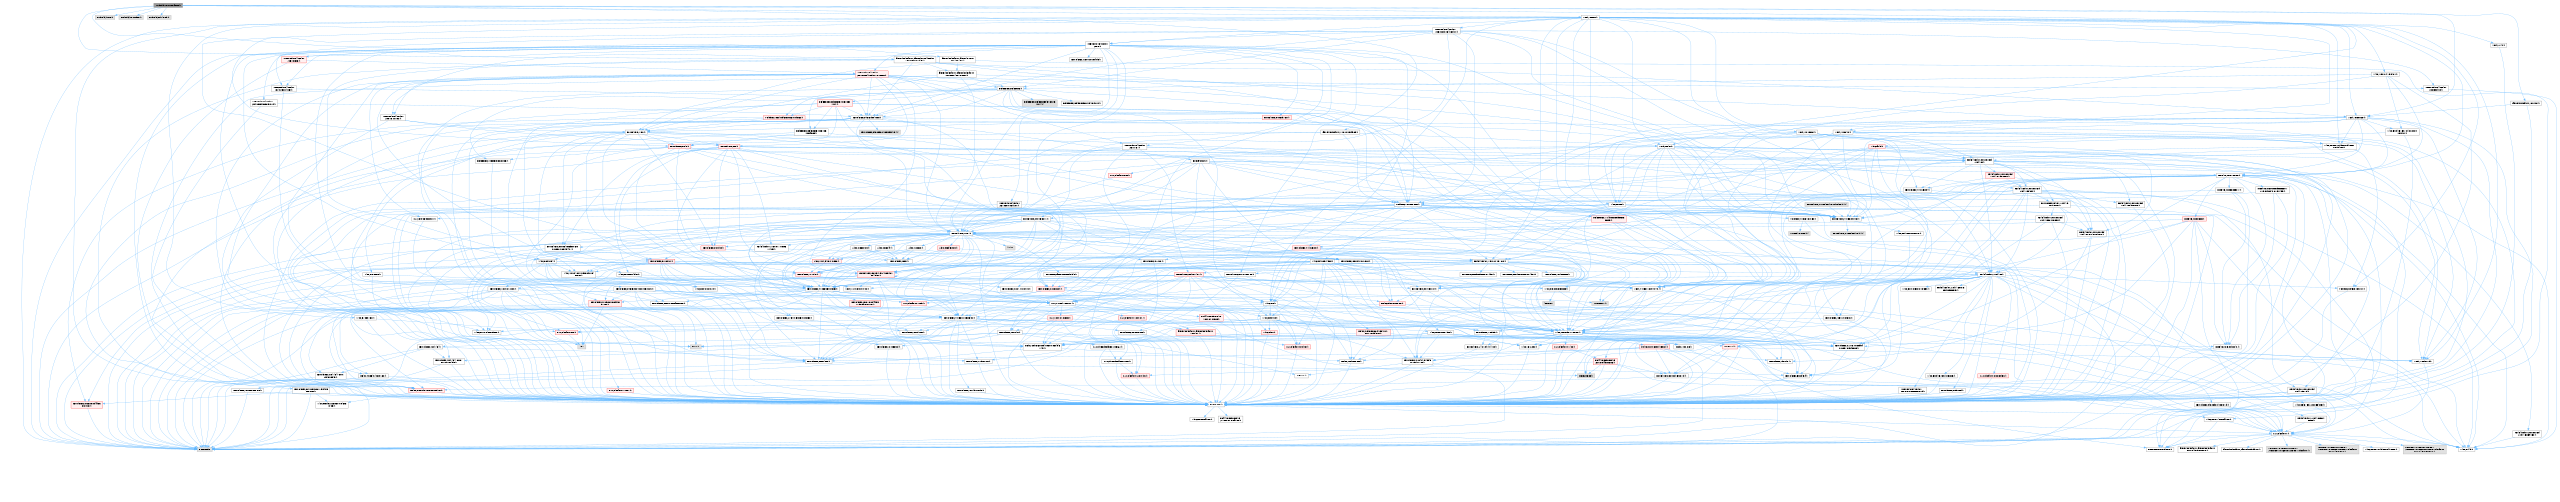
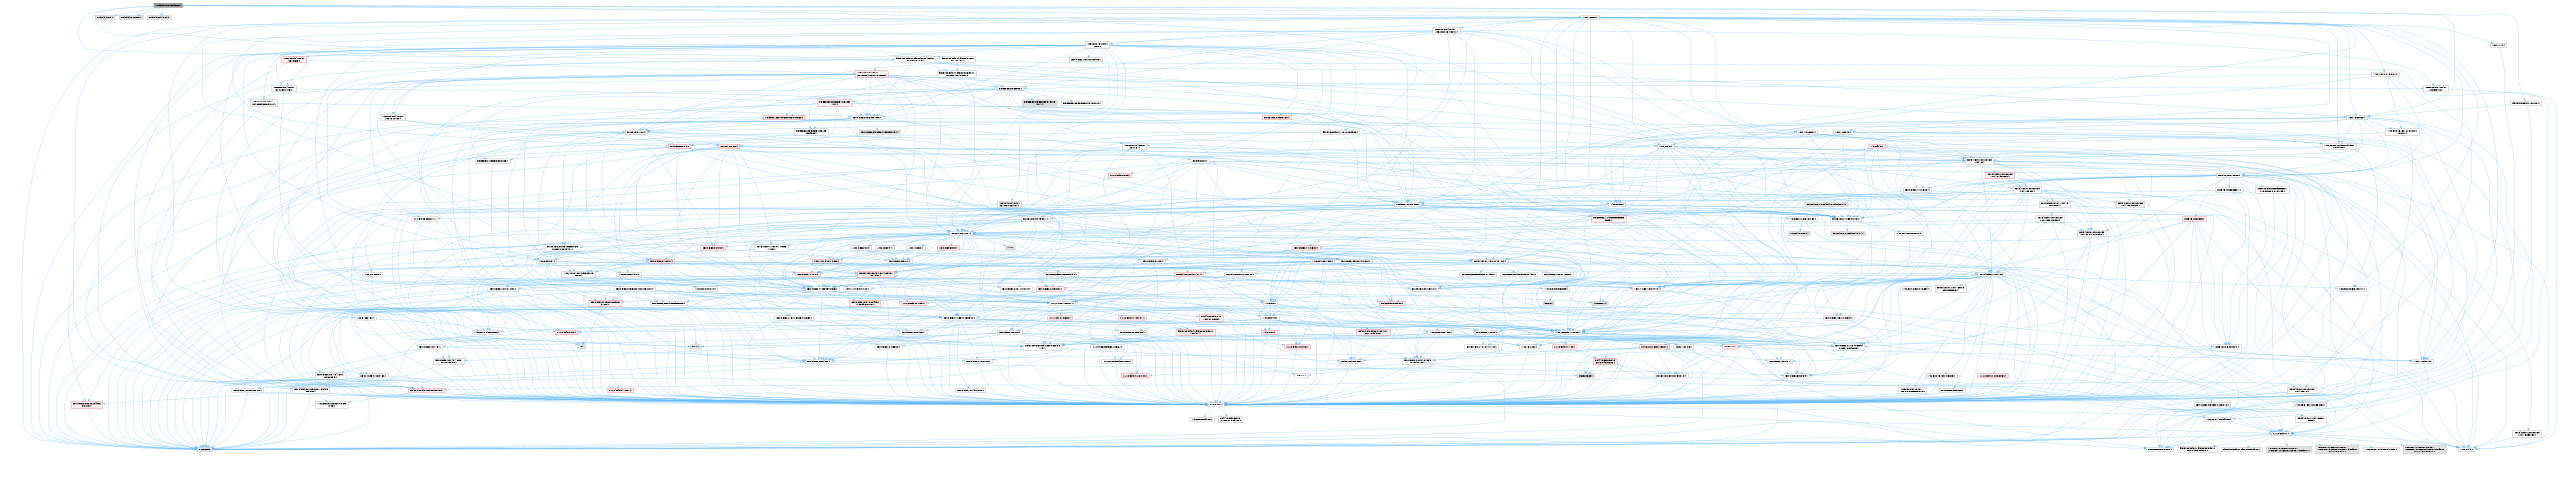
(900, 261) -> (900, 261)
(1558, 275) -> (1558, 275)
none -> (1874, 425)
